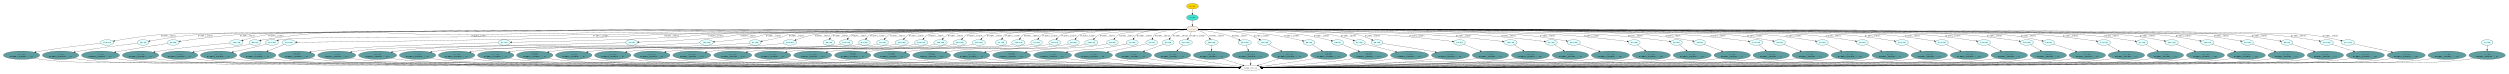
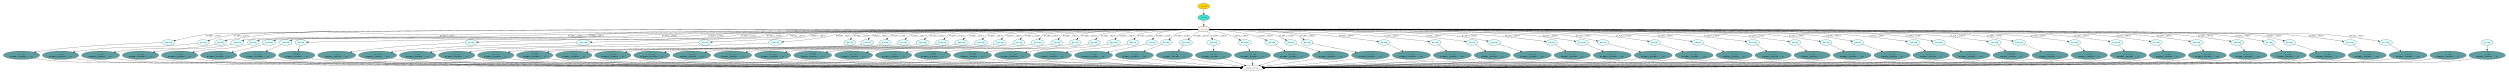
(1168, 42) -> none
none -> (921, 48)
